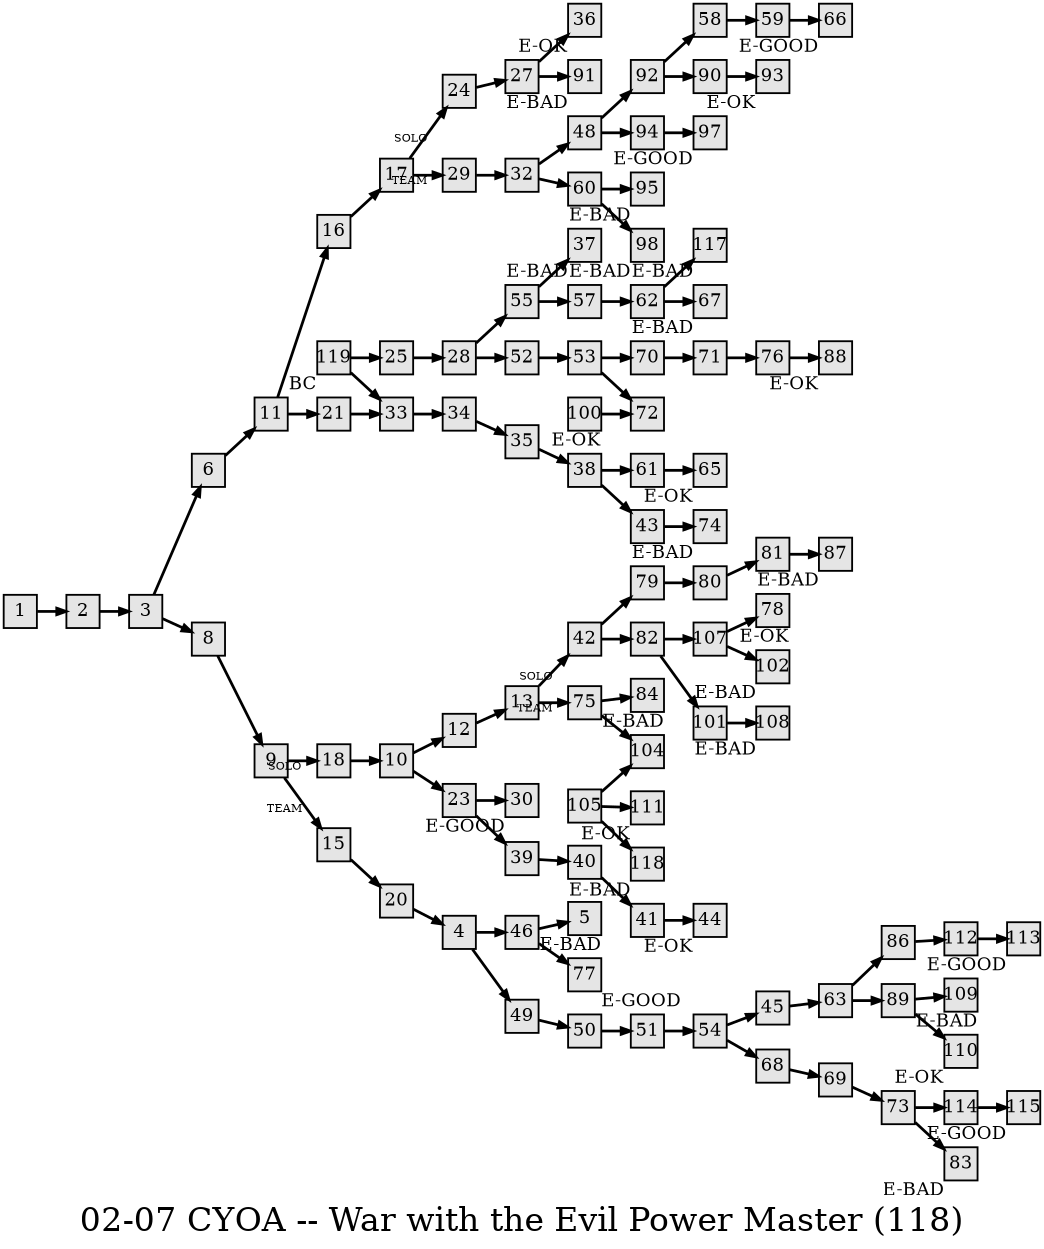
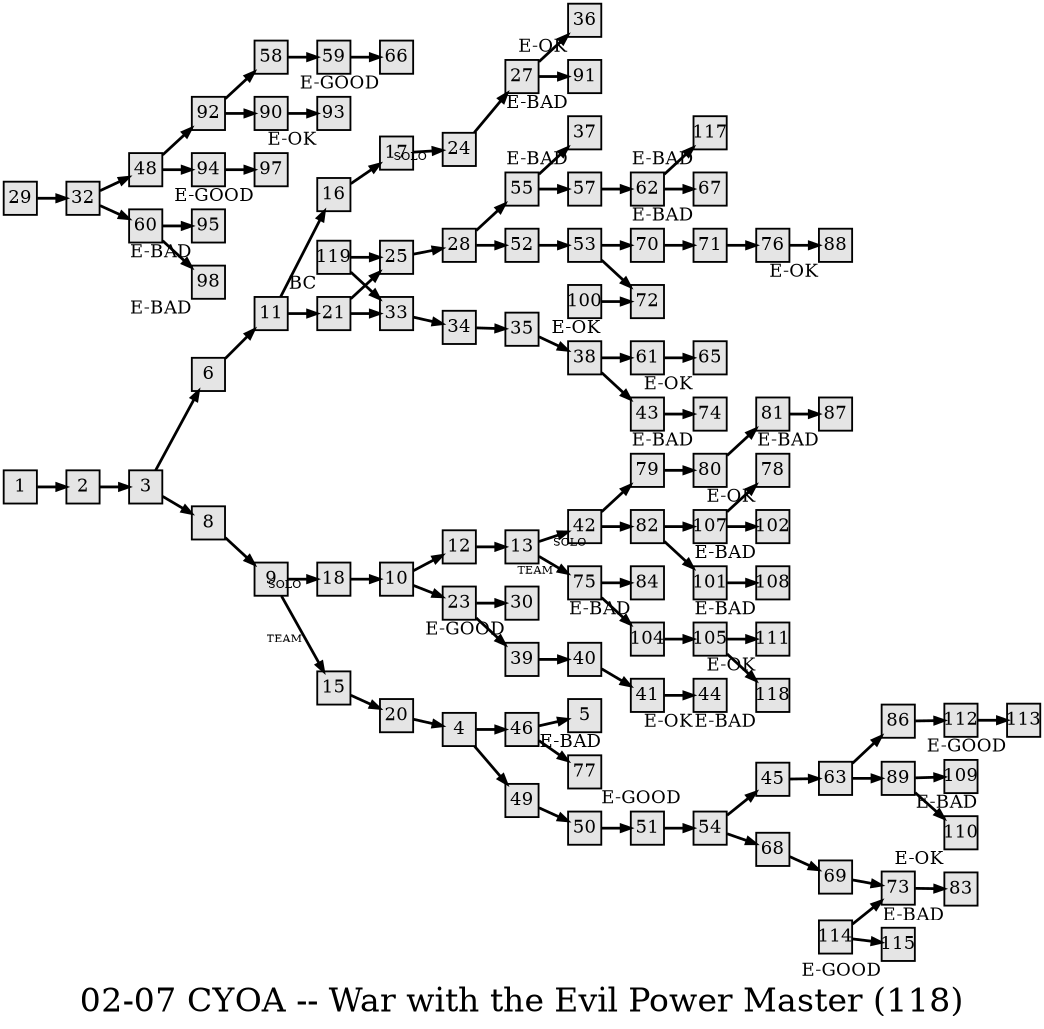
(423, 175) -> none
none -> (361, 289)
(612, 782) -> (674, 639)
(925, 1108) -> (863, 916)
